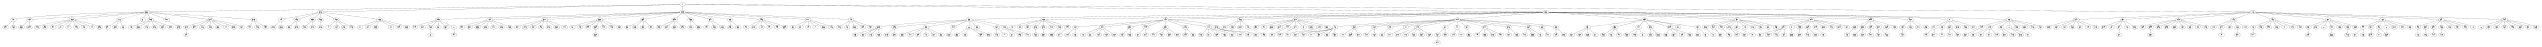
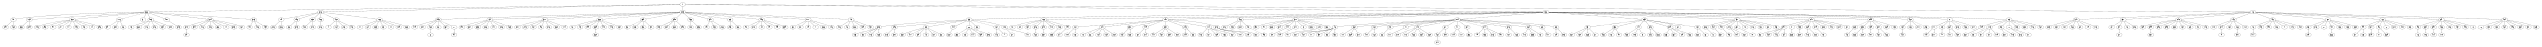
none -> (383, 27)
(2104, 27) -> none
none -> (973, 35)
(1020, 35) -> none
(2348, 35) -> none
